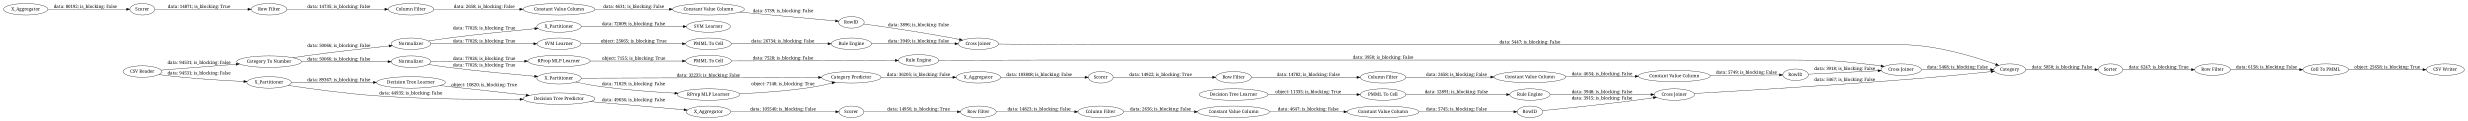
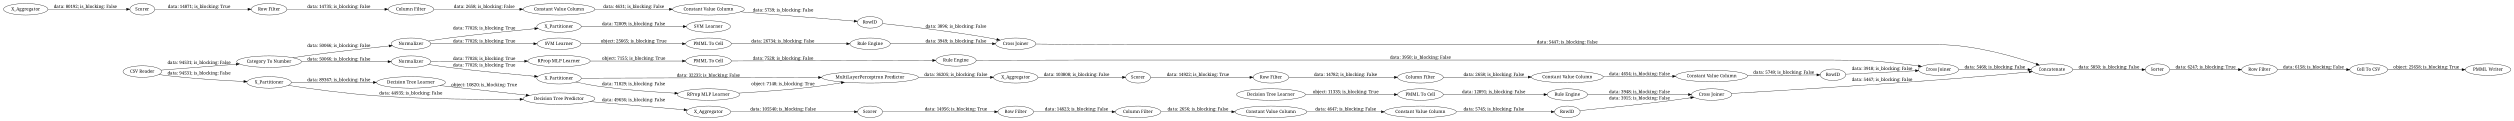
(2010, 70) -> (2052, 70)
(2326, 70) -> (2369, 70)
(2445, 70) -> (2488, 70)
(851, 77) -> (870, 77)
